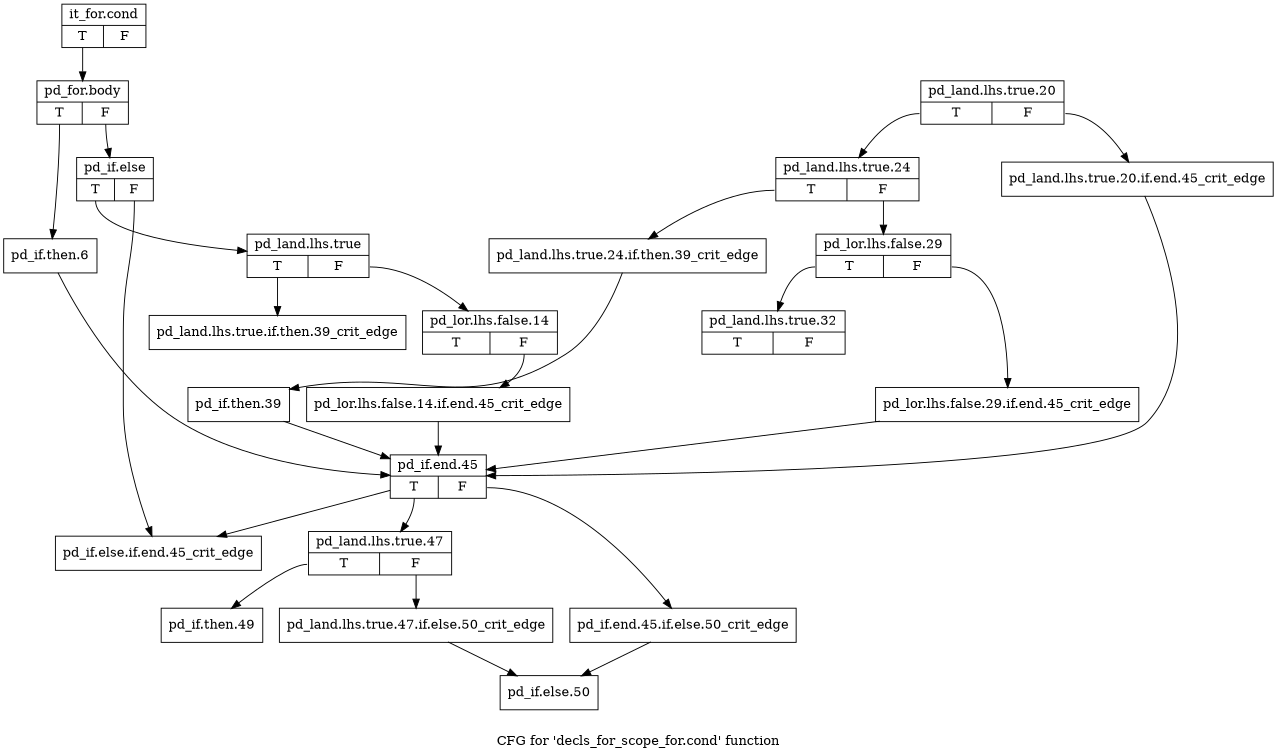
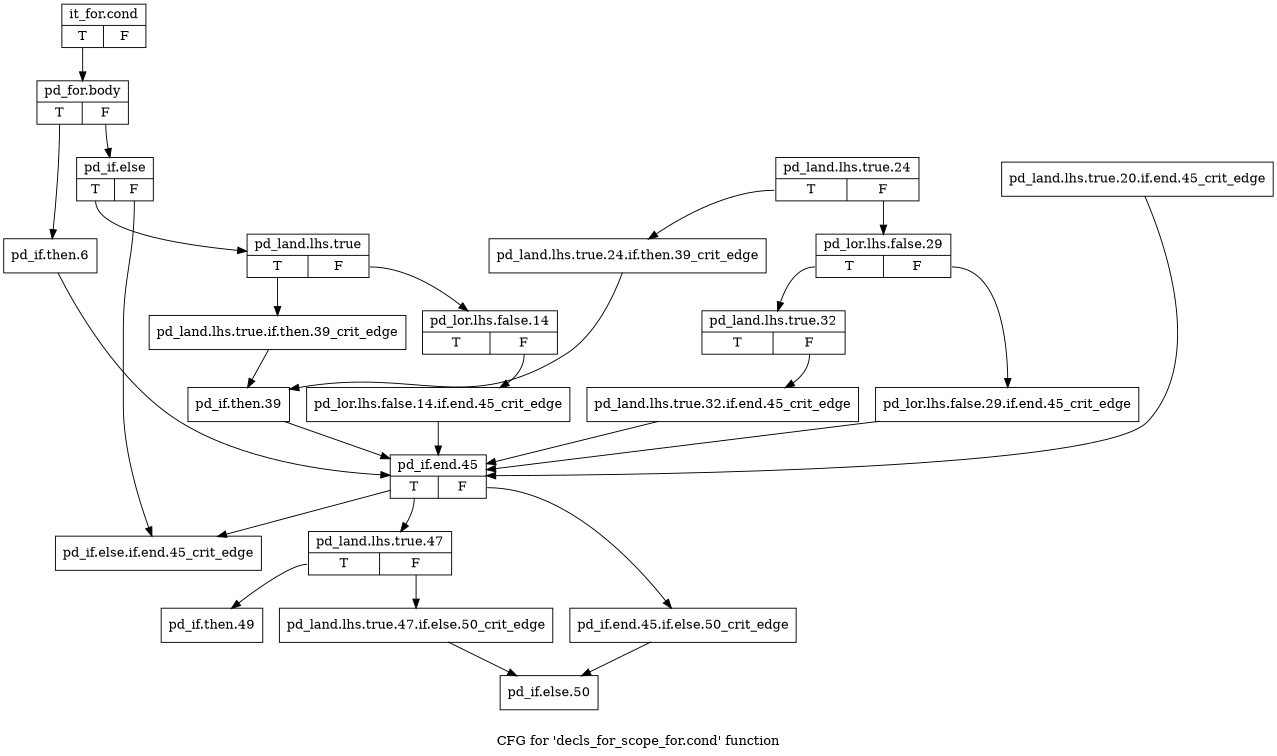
(992, 103) -> none
none -> (260, 364)
none -> (723, 405)
